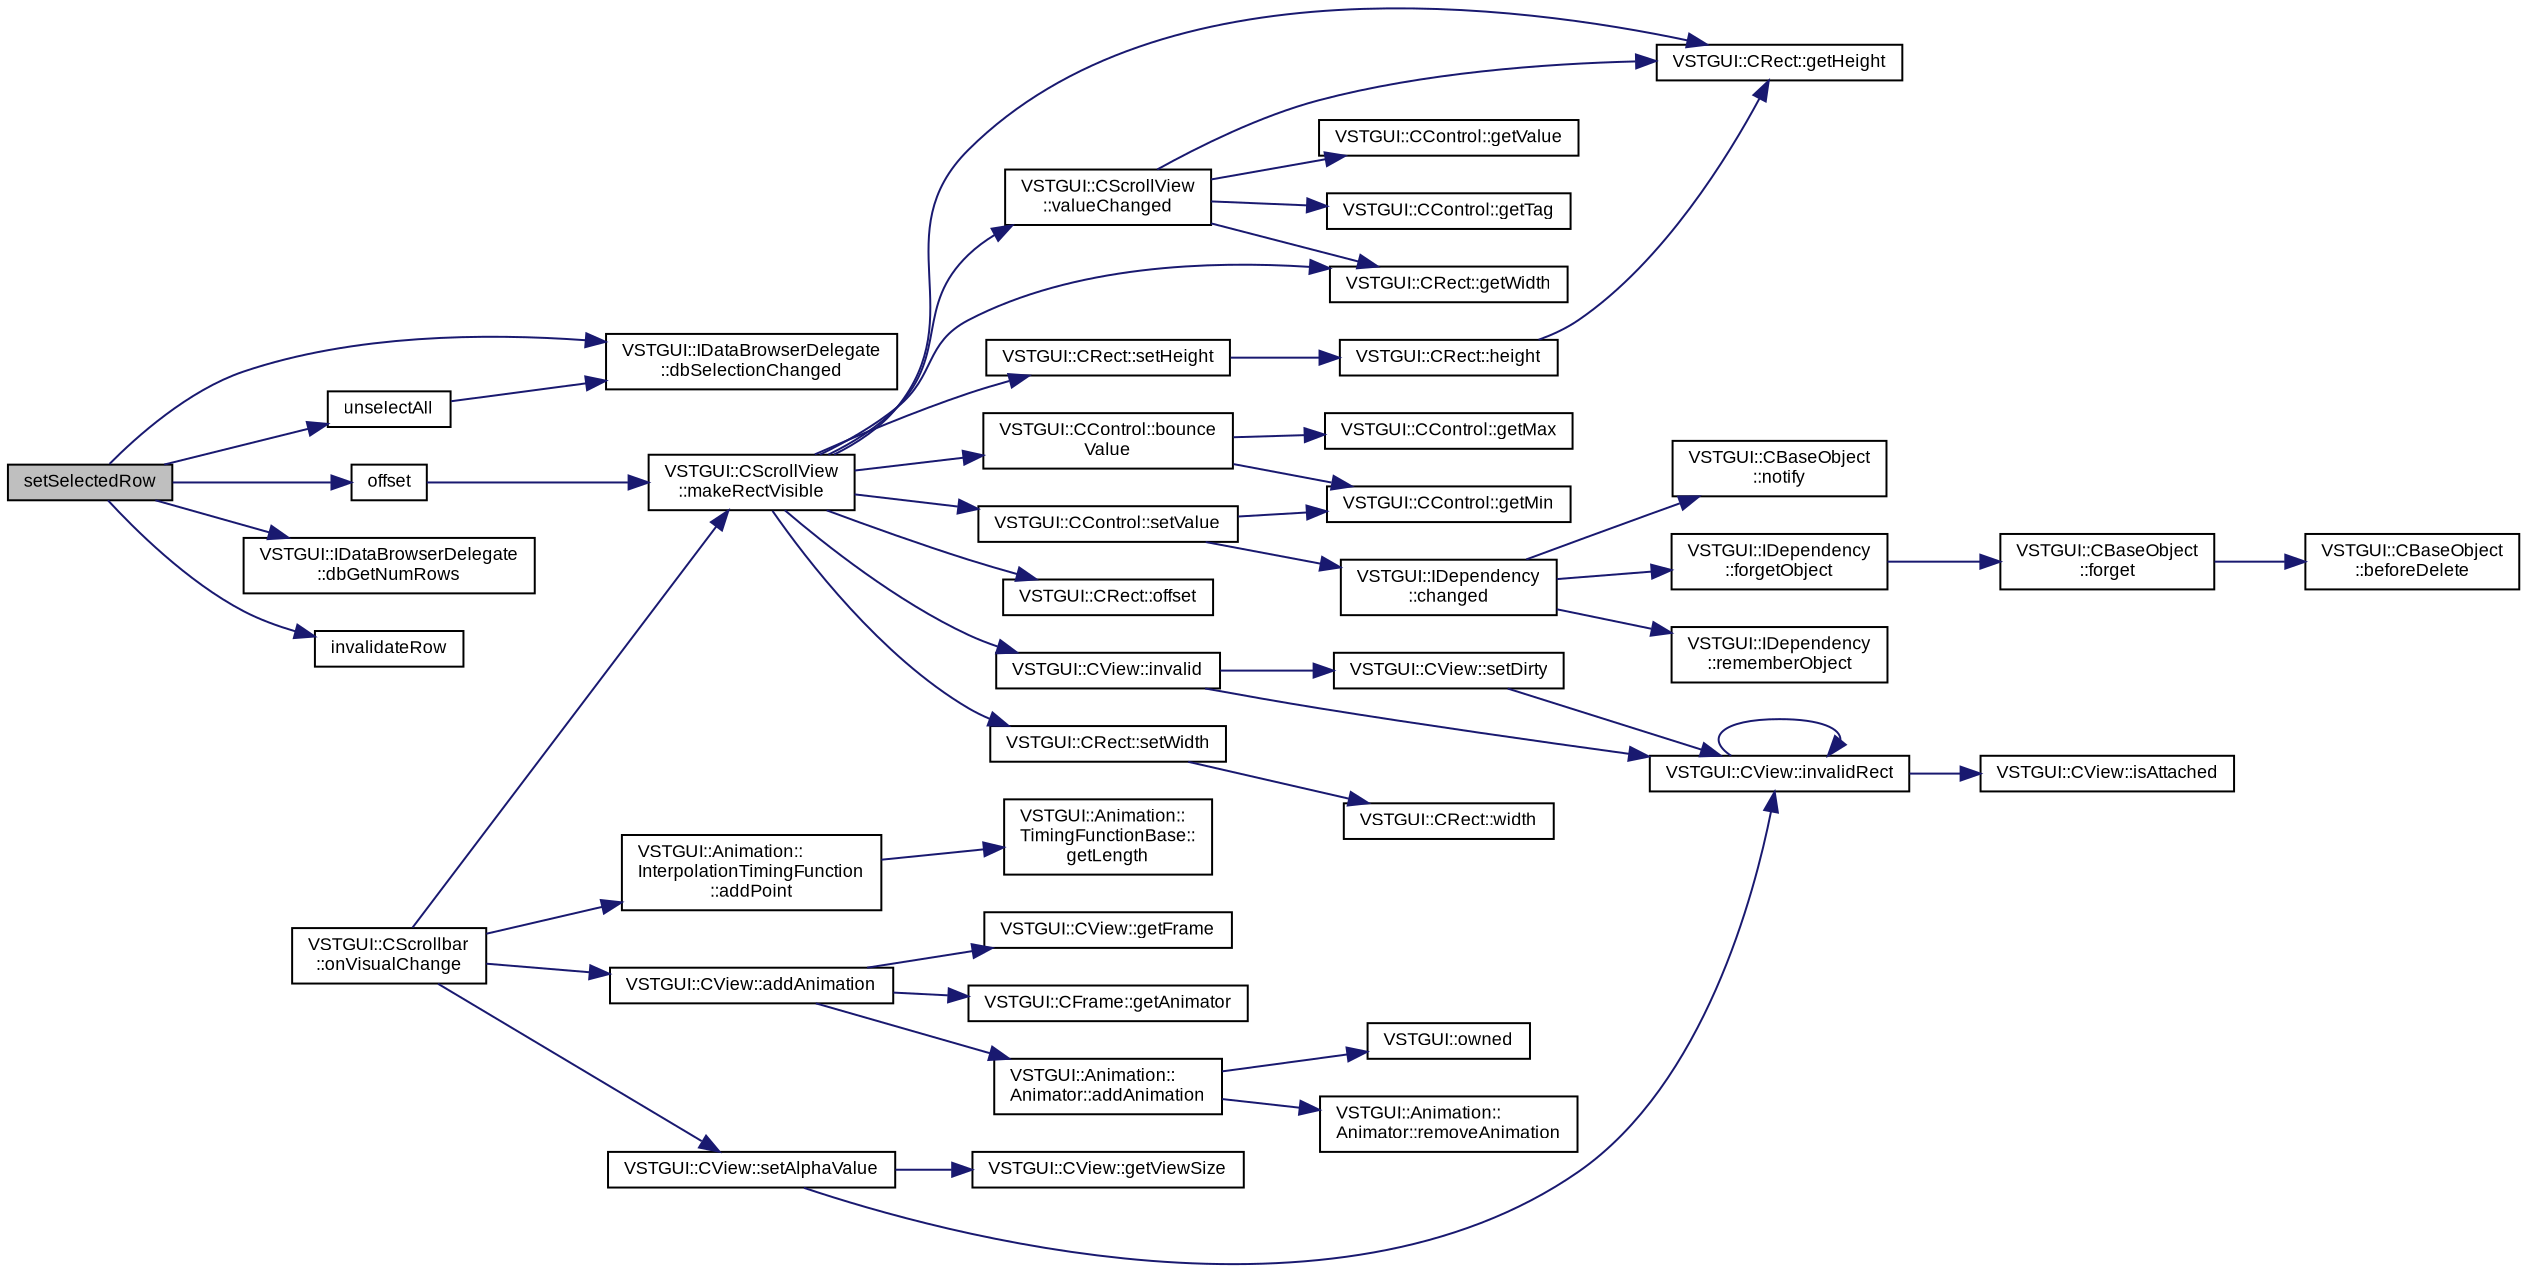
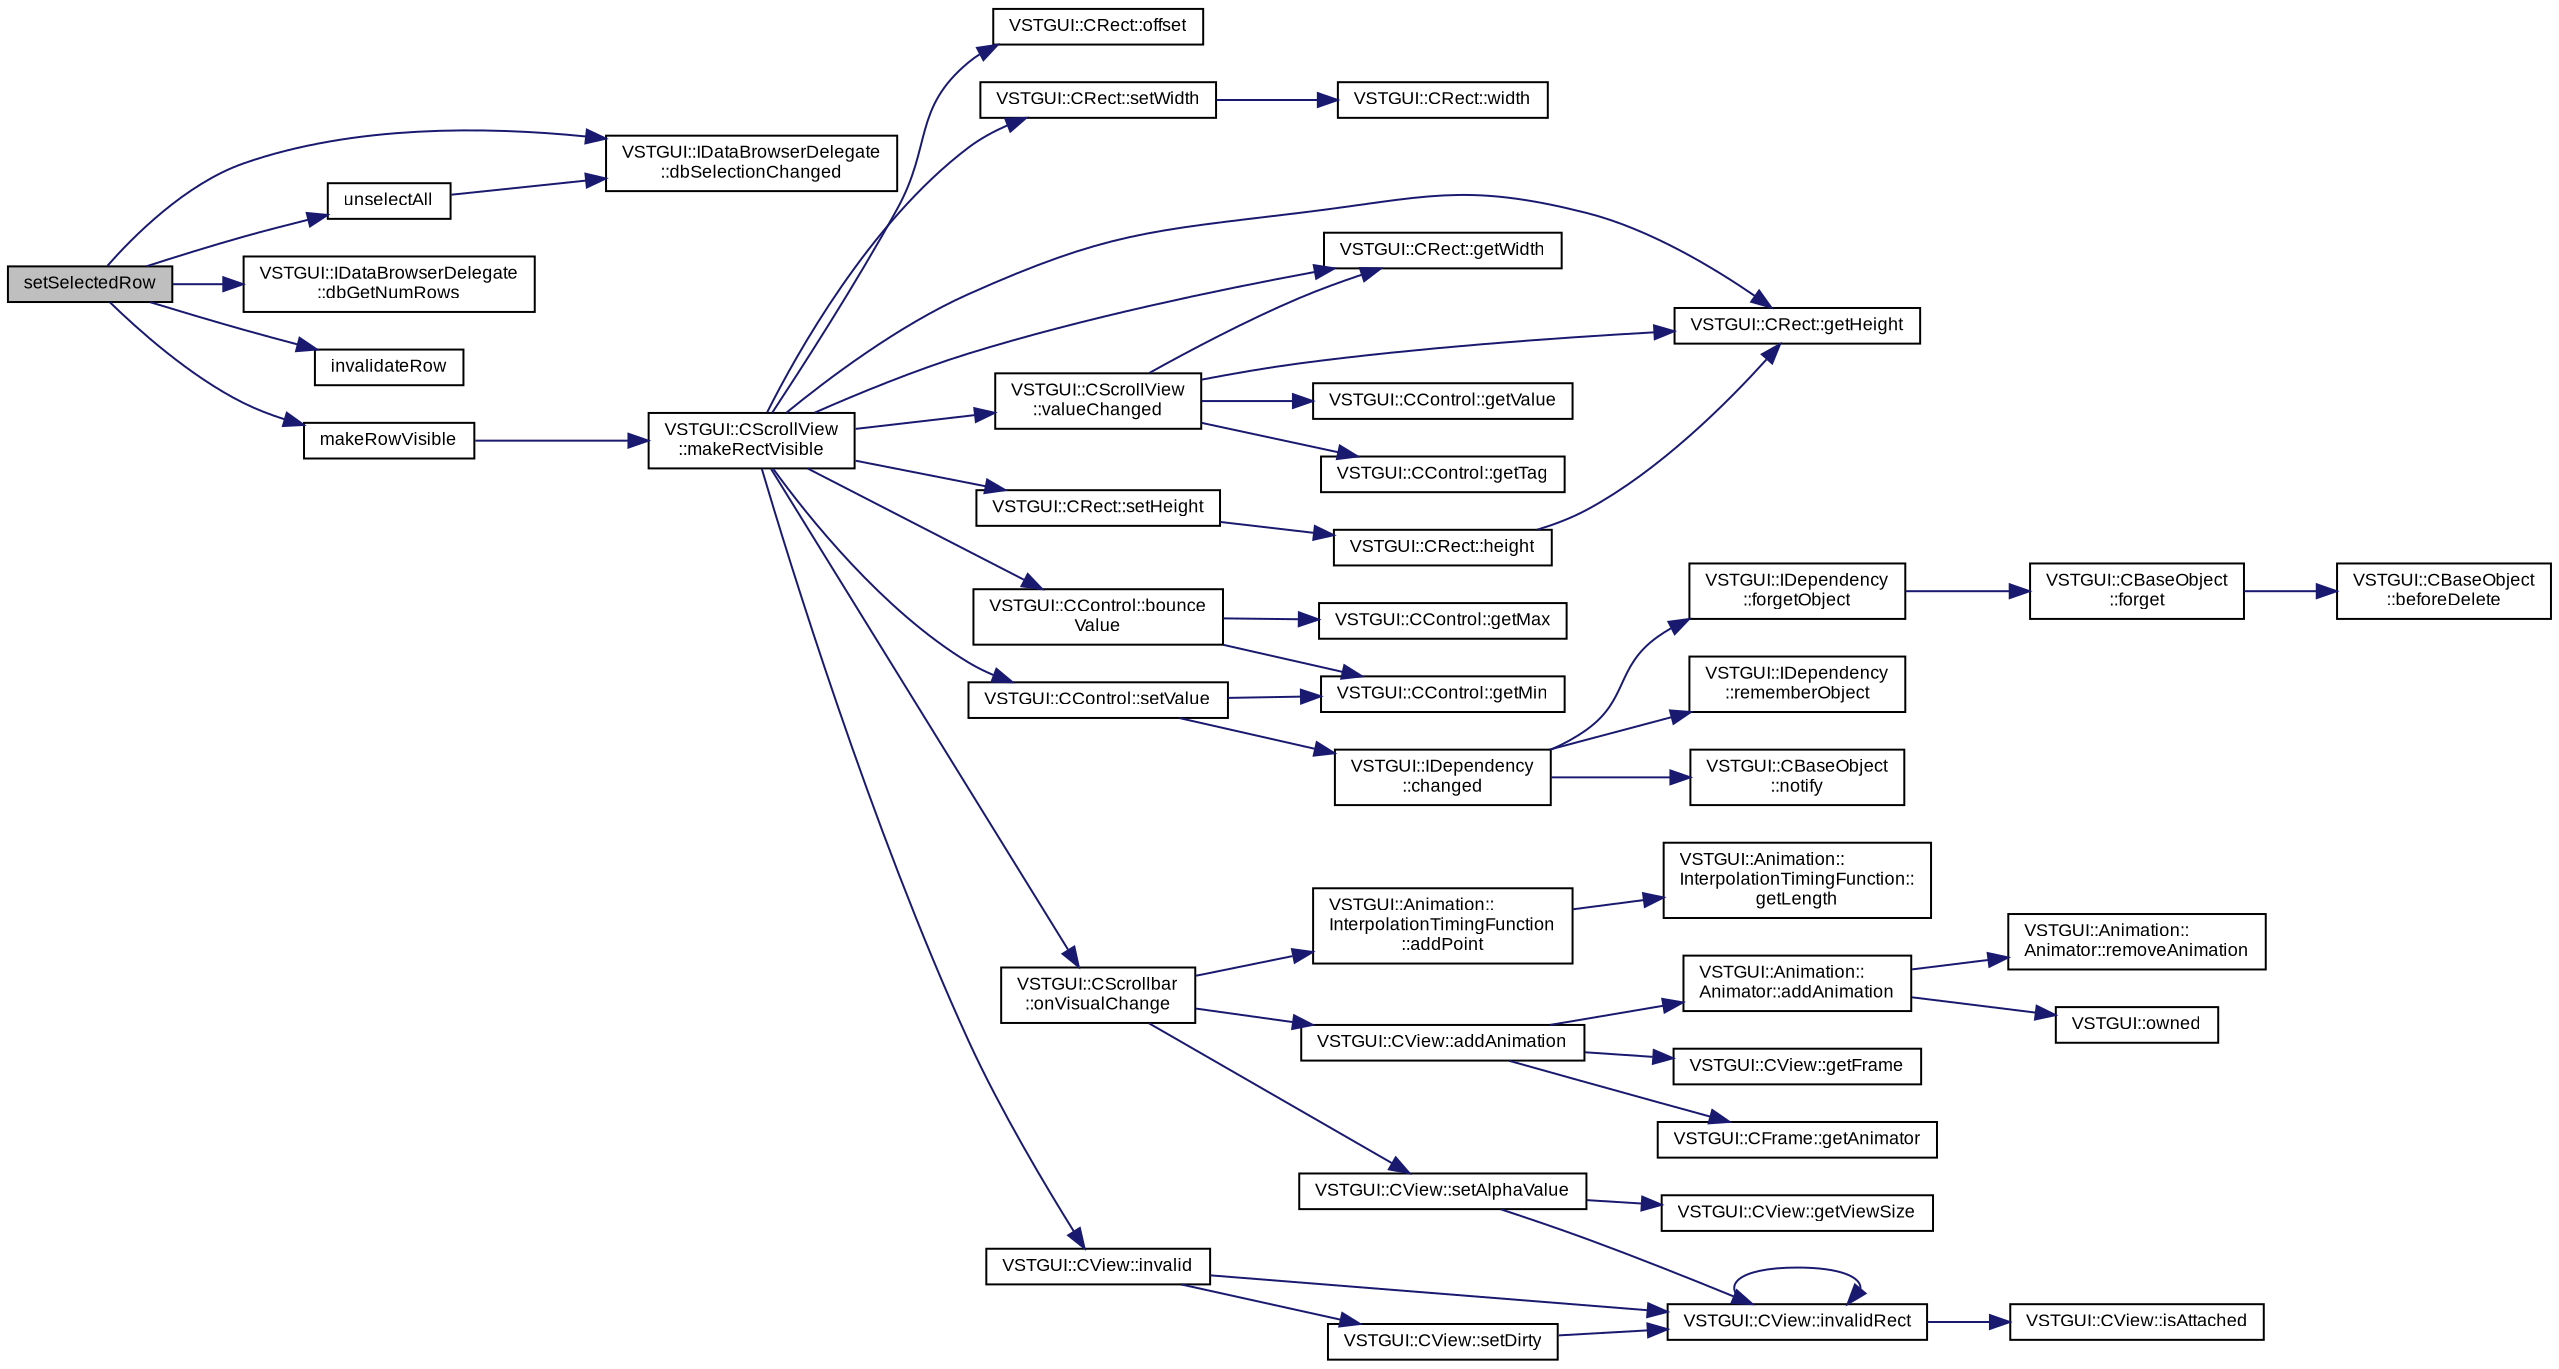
(389, 482) -> (389, 441)
(564, 727) -> (920, 709)
(1108, 837) -> (1797, 880)
